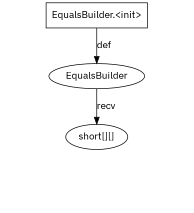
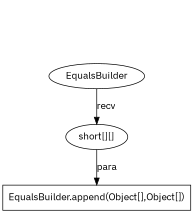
(97, 15) -> none
none -> (97, 198)
